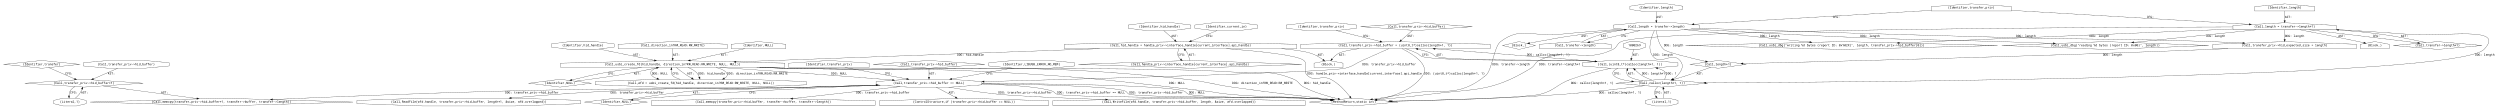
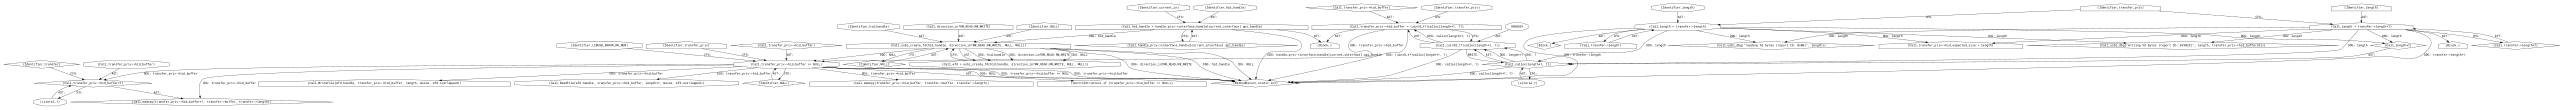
(1986, 57) -> (2379, 36)
none -> (419, 66)
(1618, 74) -> (1474, 55)
